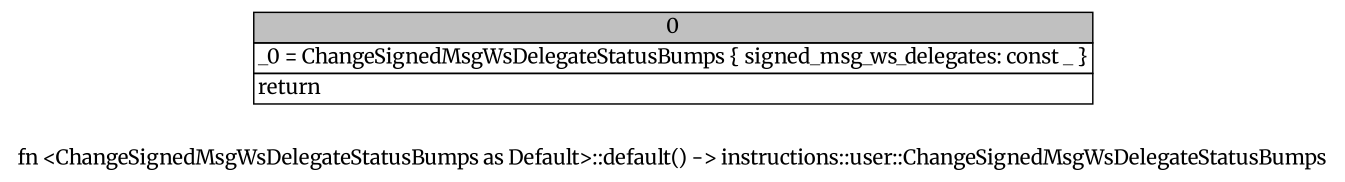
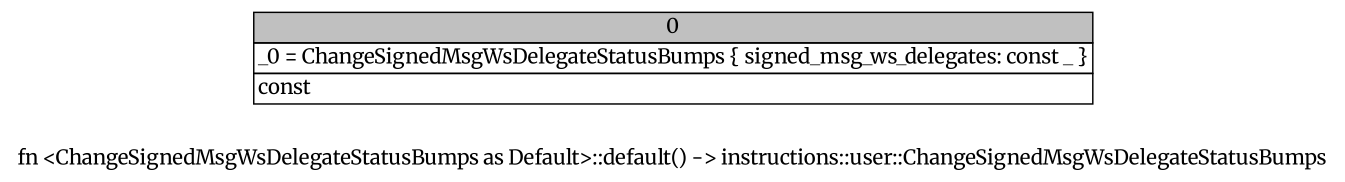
(289, 88) -> (285, 88)
